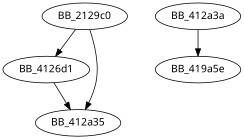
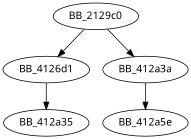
(97, 66) -> (118, 40)
(198, 70) -> (145, 123)
